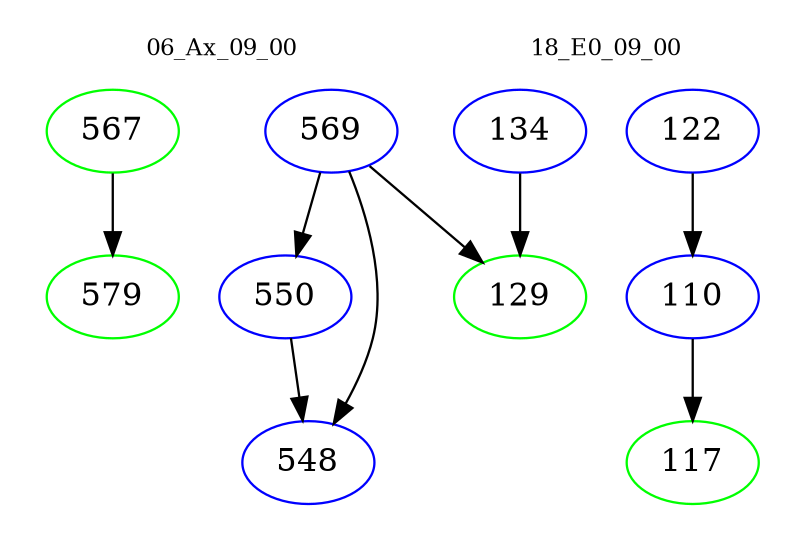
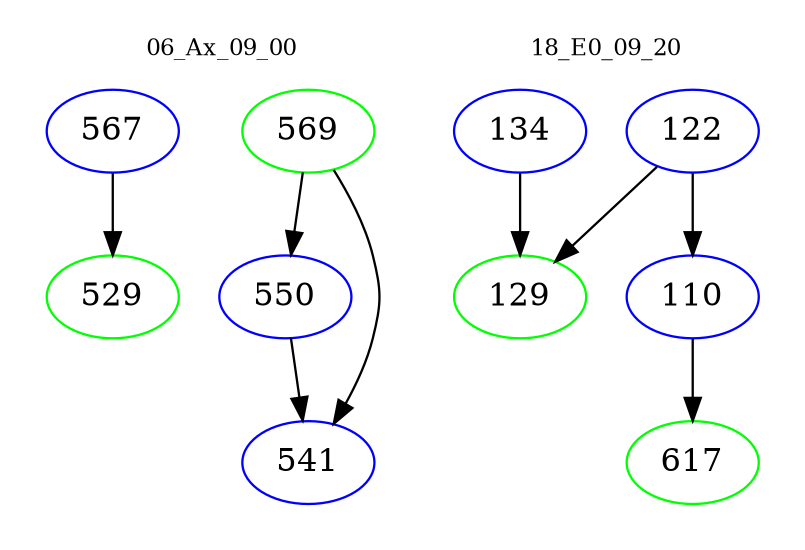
(606, 49) -> (606, 49)
(113, 131) -> (113, 131)
(331, 131) -> (308, 131)
(400, 192) -> (615, 206)
(113, 297) -> (113, 297)
(308, 463) -> (308, 463)
(693, 463) -> (693, 463)
